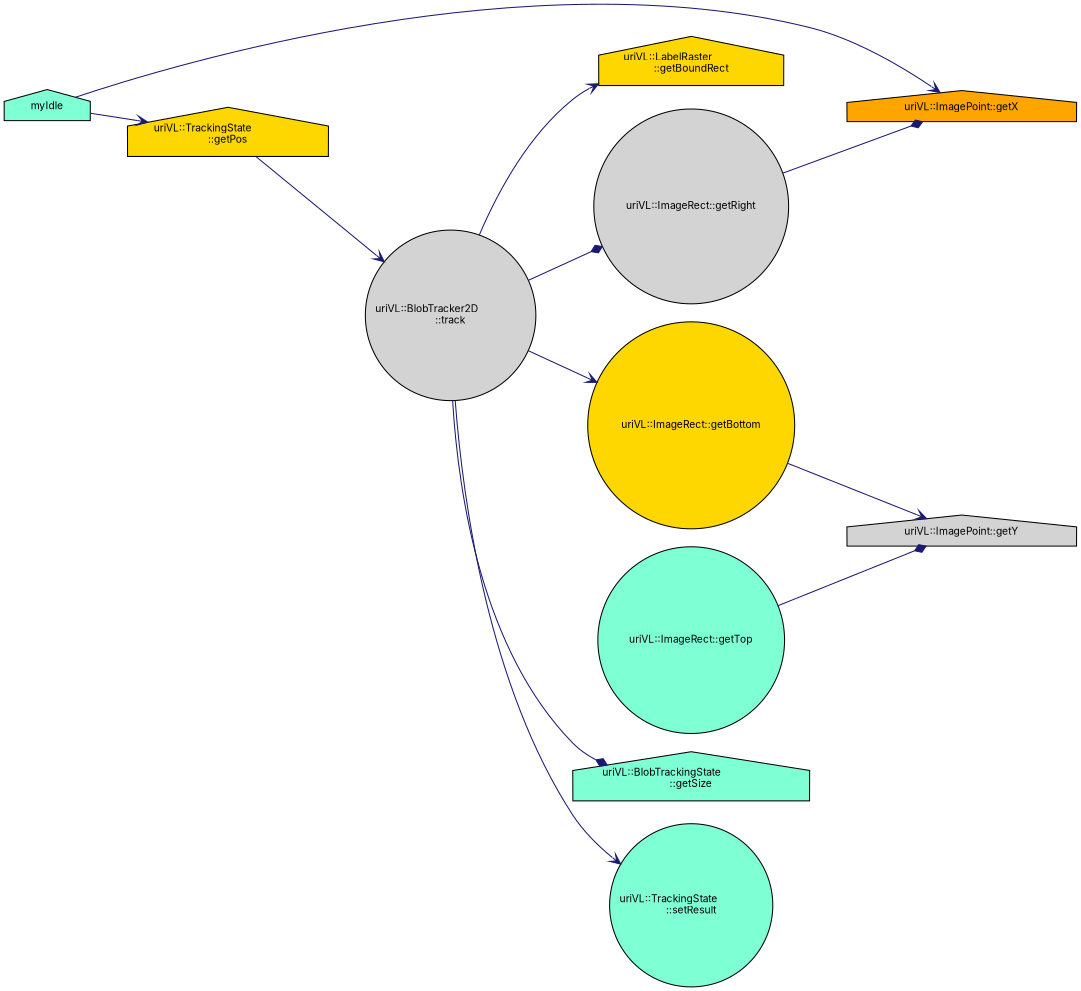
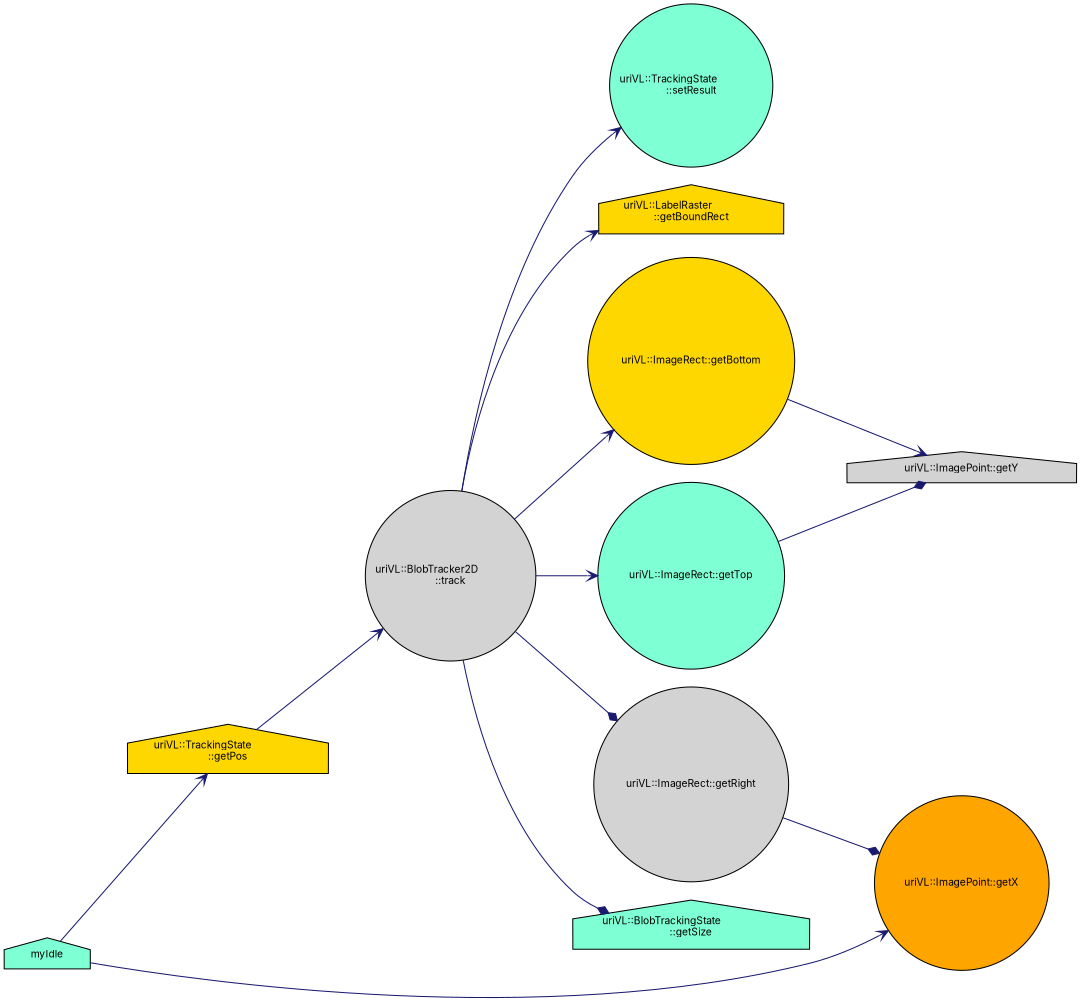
(962, 108) -> (962, 883)
none -> (562, 576)
